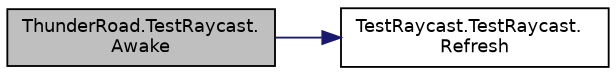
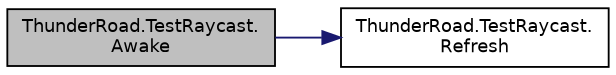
(475, 38) -> (475, 38)
